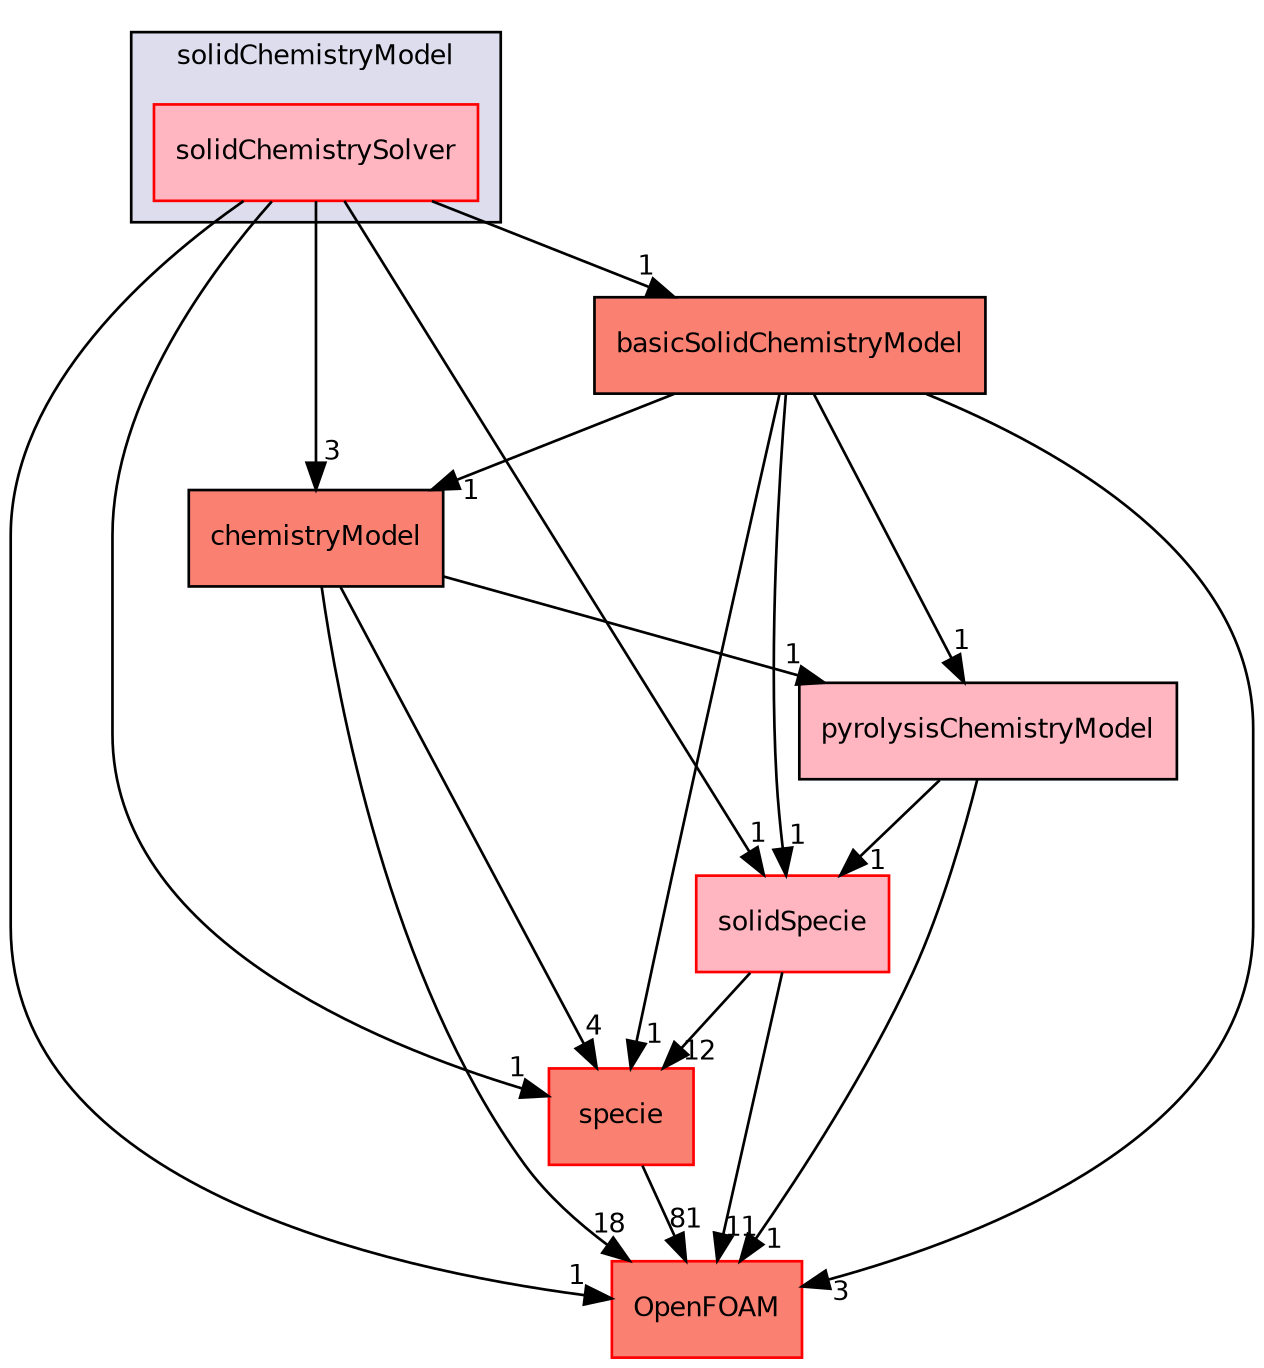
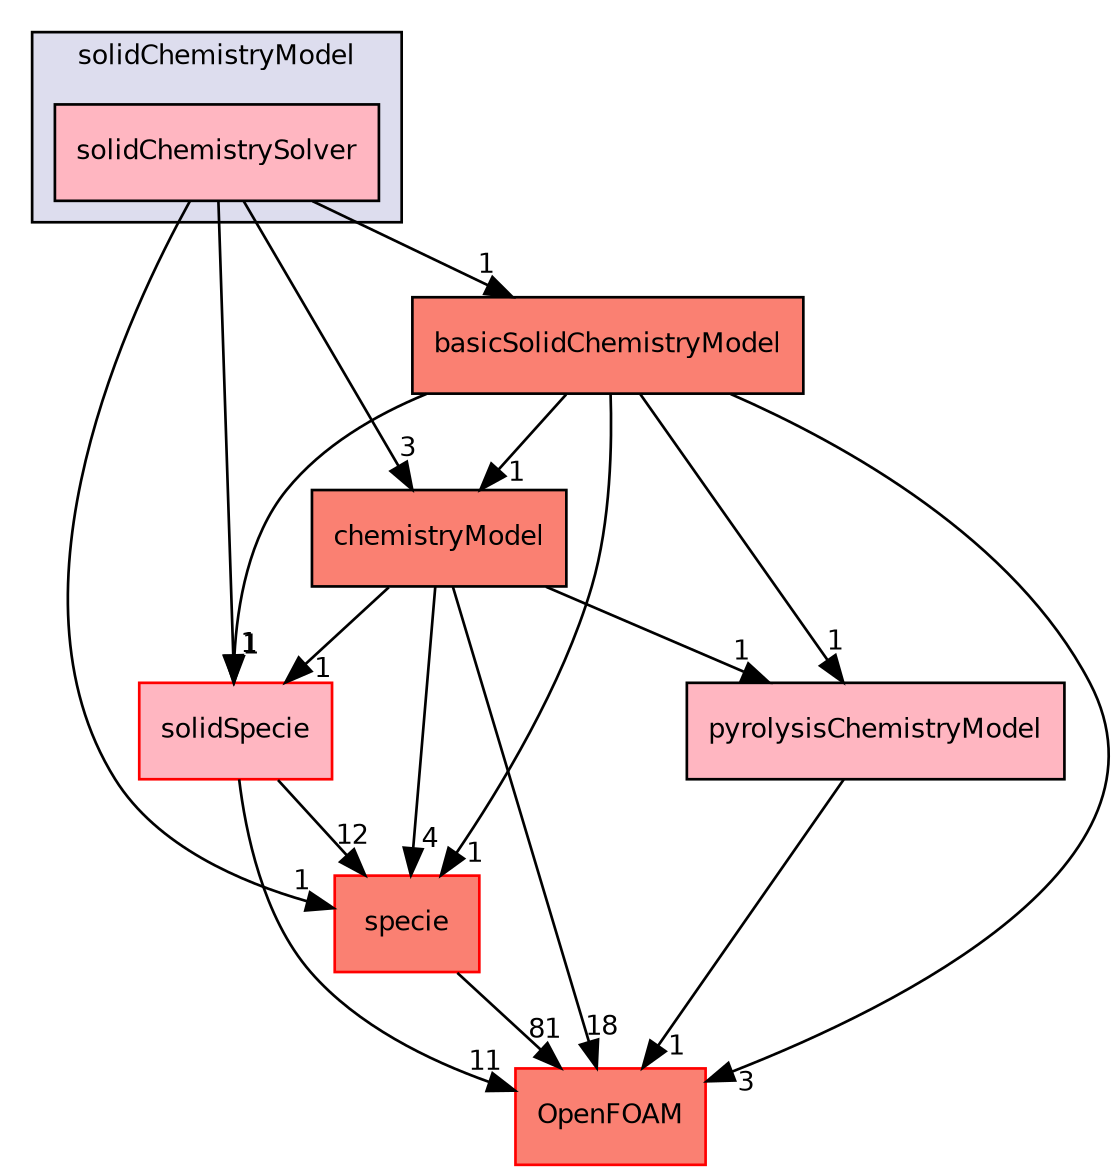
(316, 153) -> (217, 153)
(900, 818) -> (347, 626)
(11, 890) -> none
